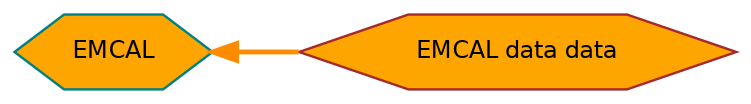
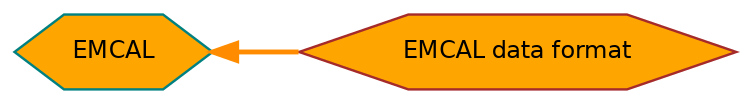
(518, 52) -> (518, 52)
